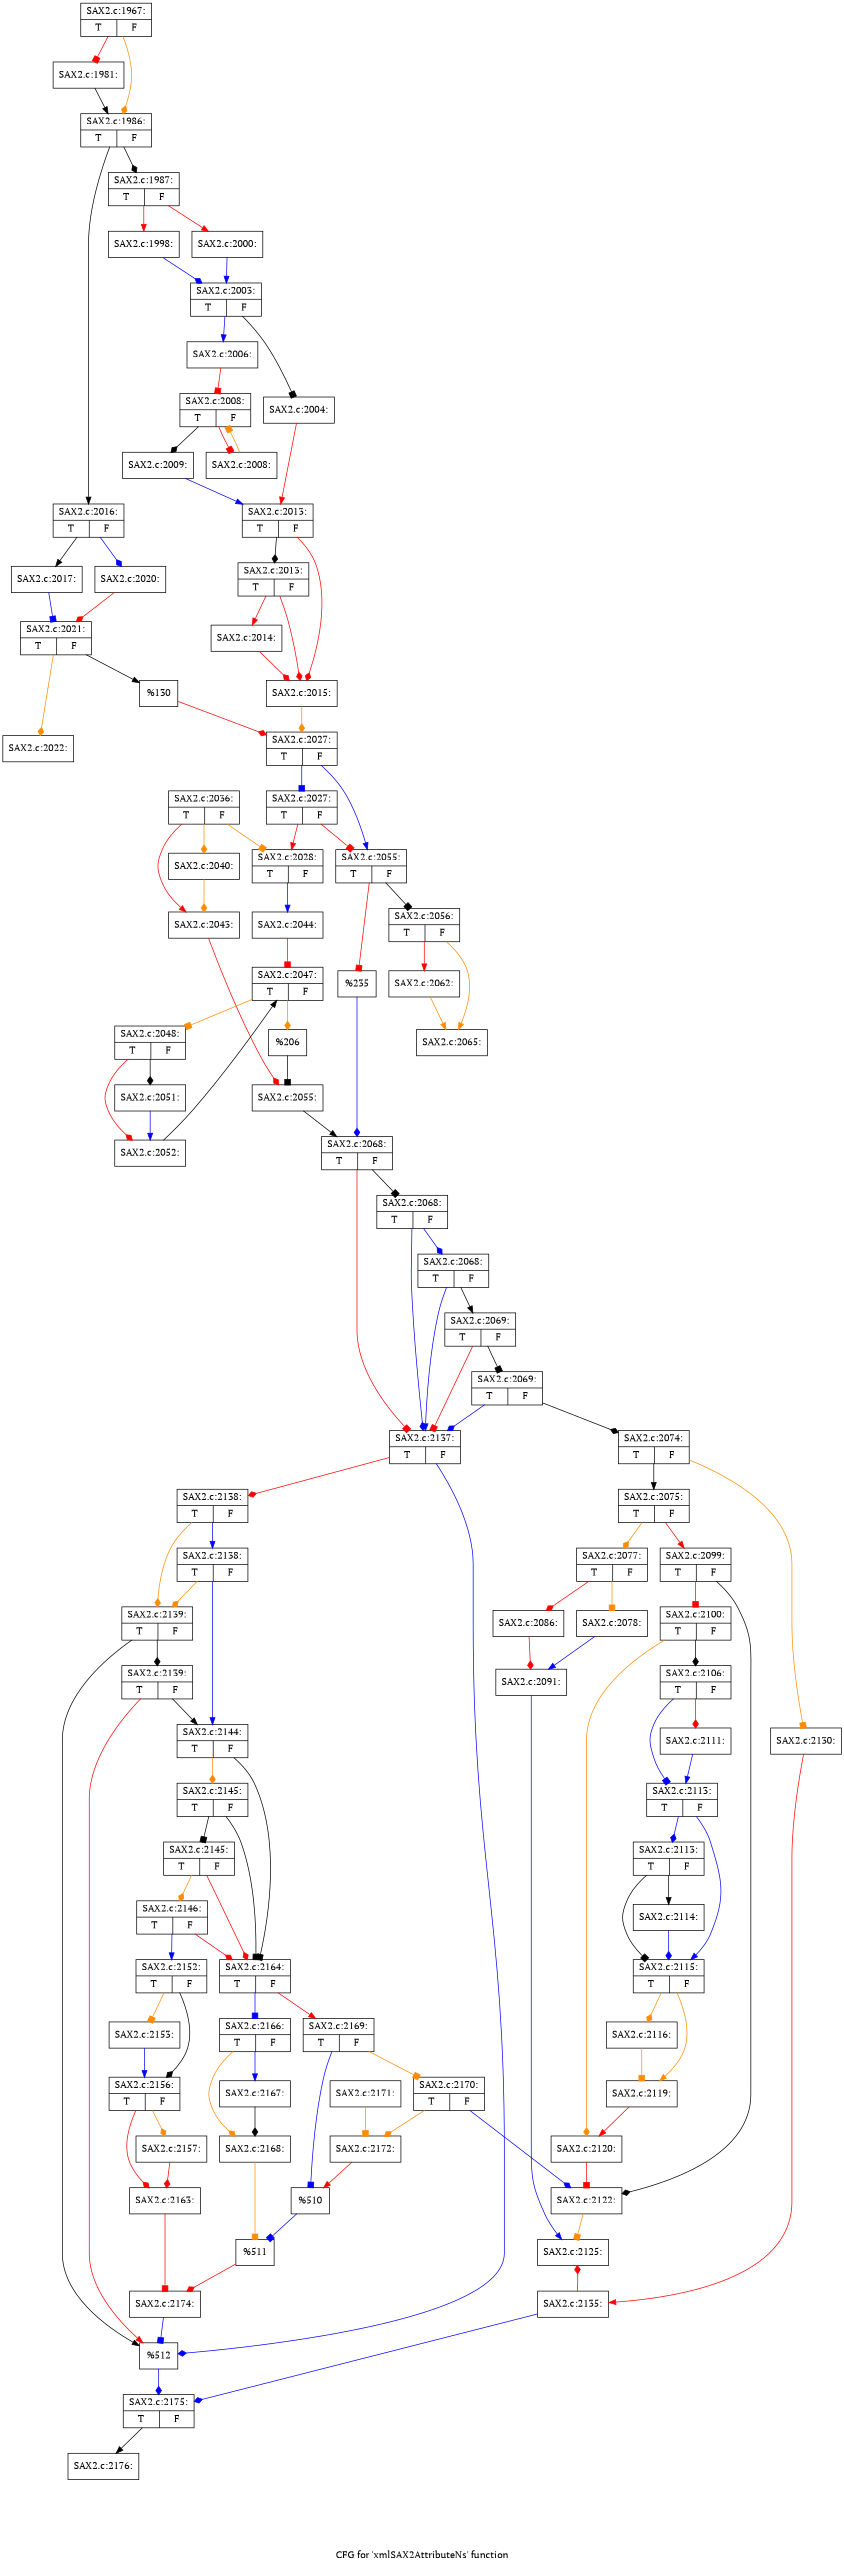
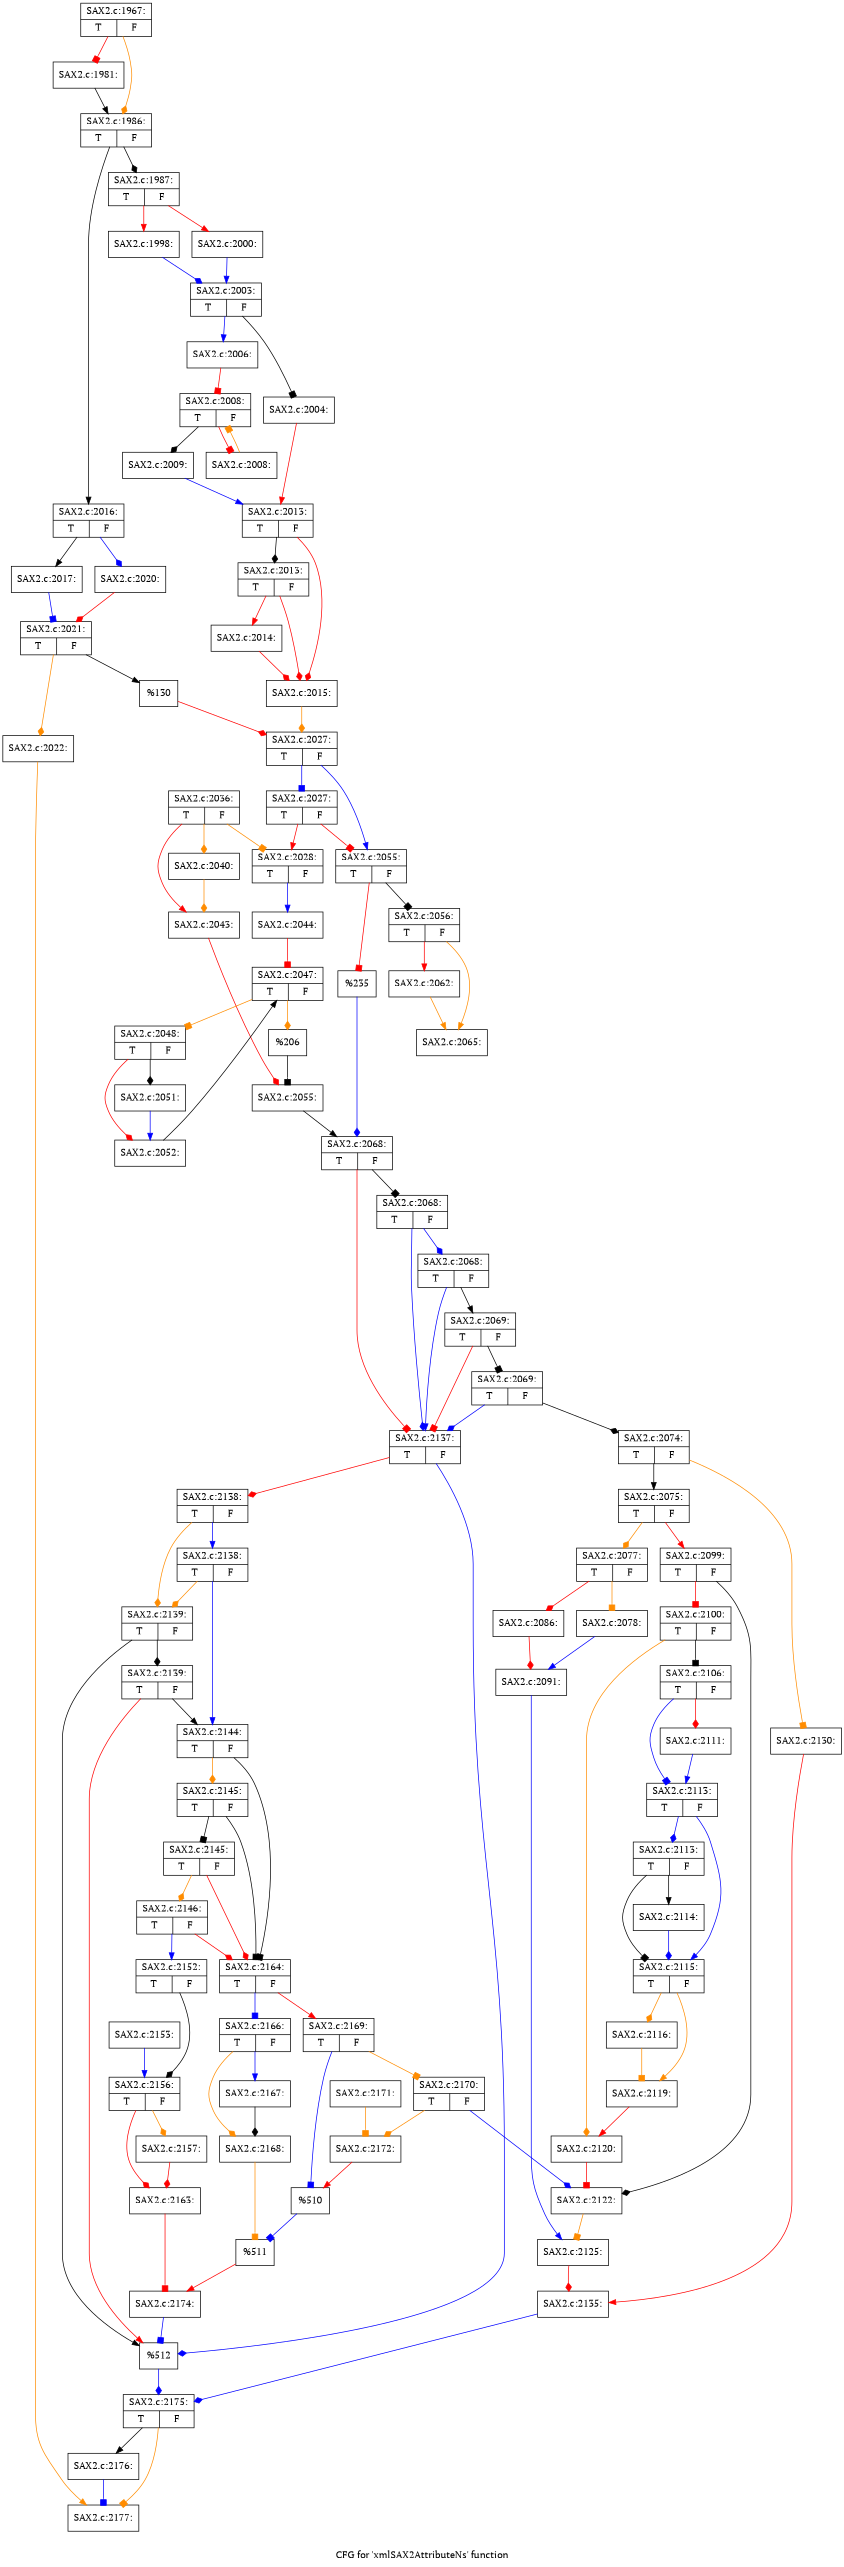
(696, 1649) -> (696, 1649)
(159, 2004) -> none
(214, 2276) -> (214, 2276)
(578, 2283) -> (568, 2274)
none -> (103, 2518)
